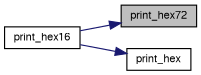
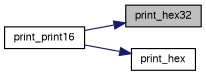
(159, 16) -> (163, 16)
(42, 38) -> (45, 38)
